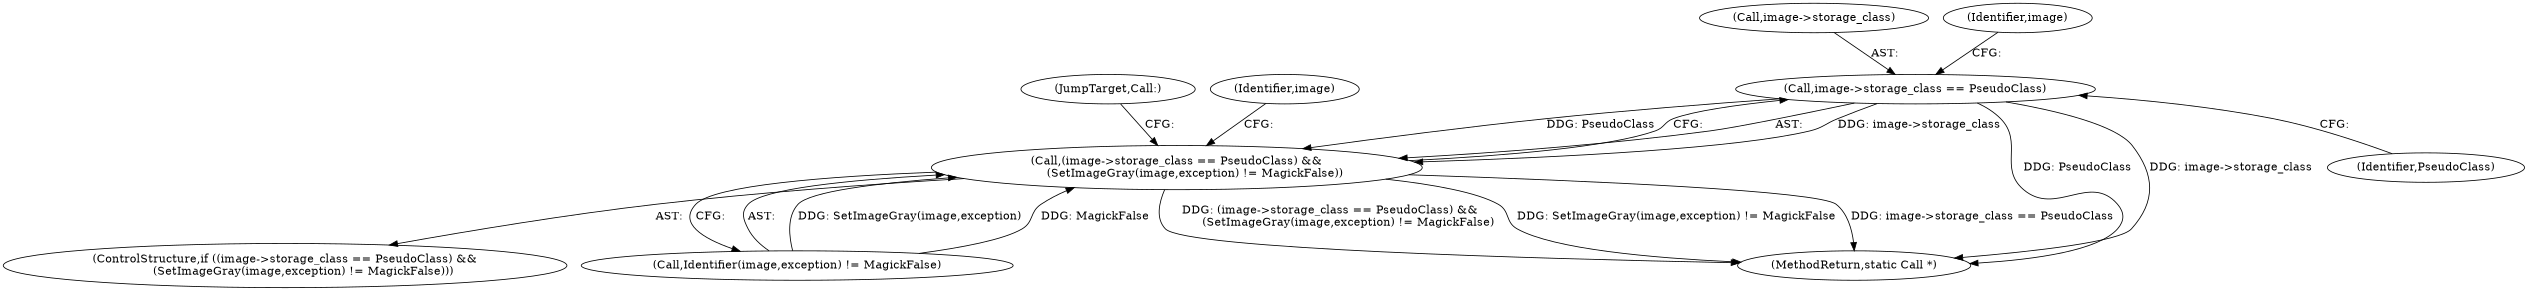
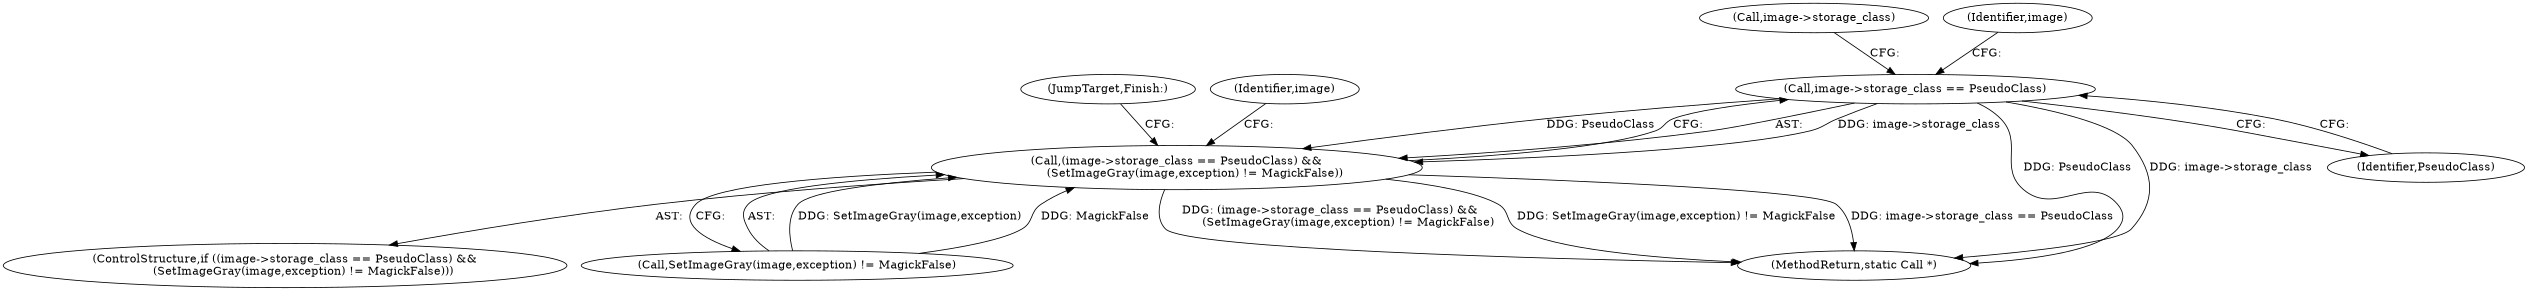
(1887, 54) -> (1887, 54)
(1108, 89) -> (1108, 89)
none -> (2192, 123)
(797, 266) -> (797, 266)
